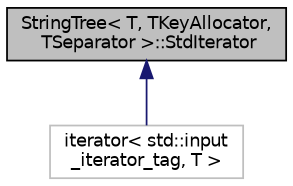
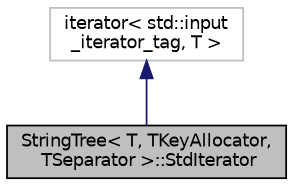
(147, 102) -> (147, 102)
